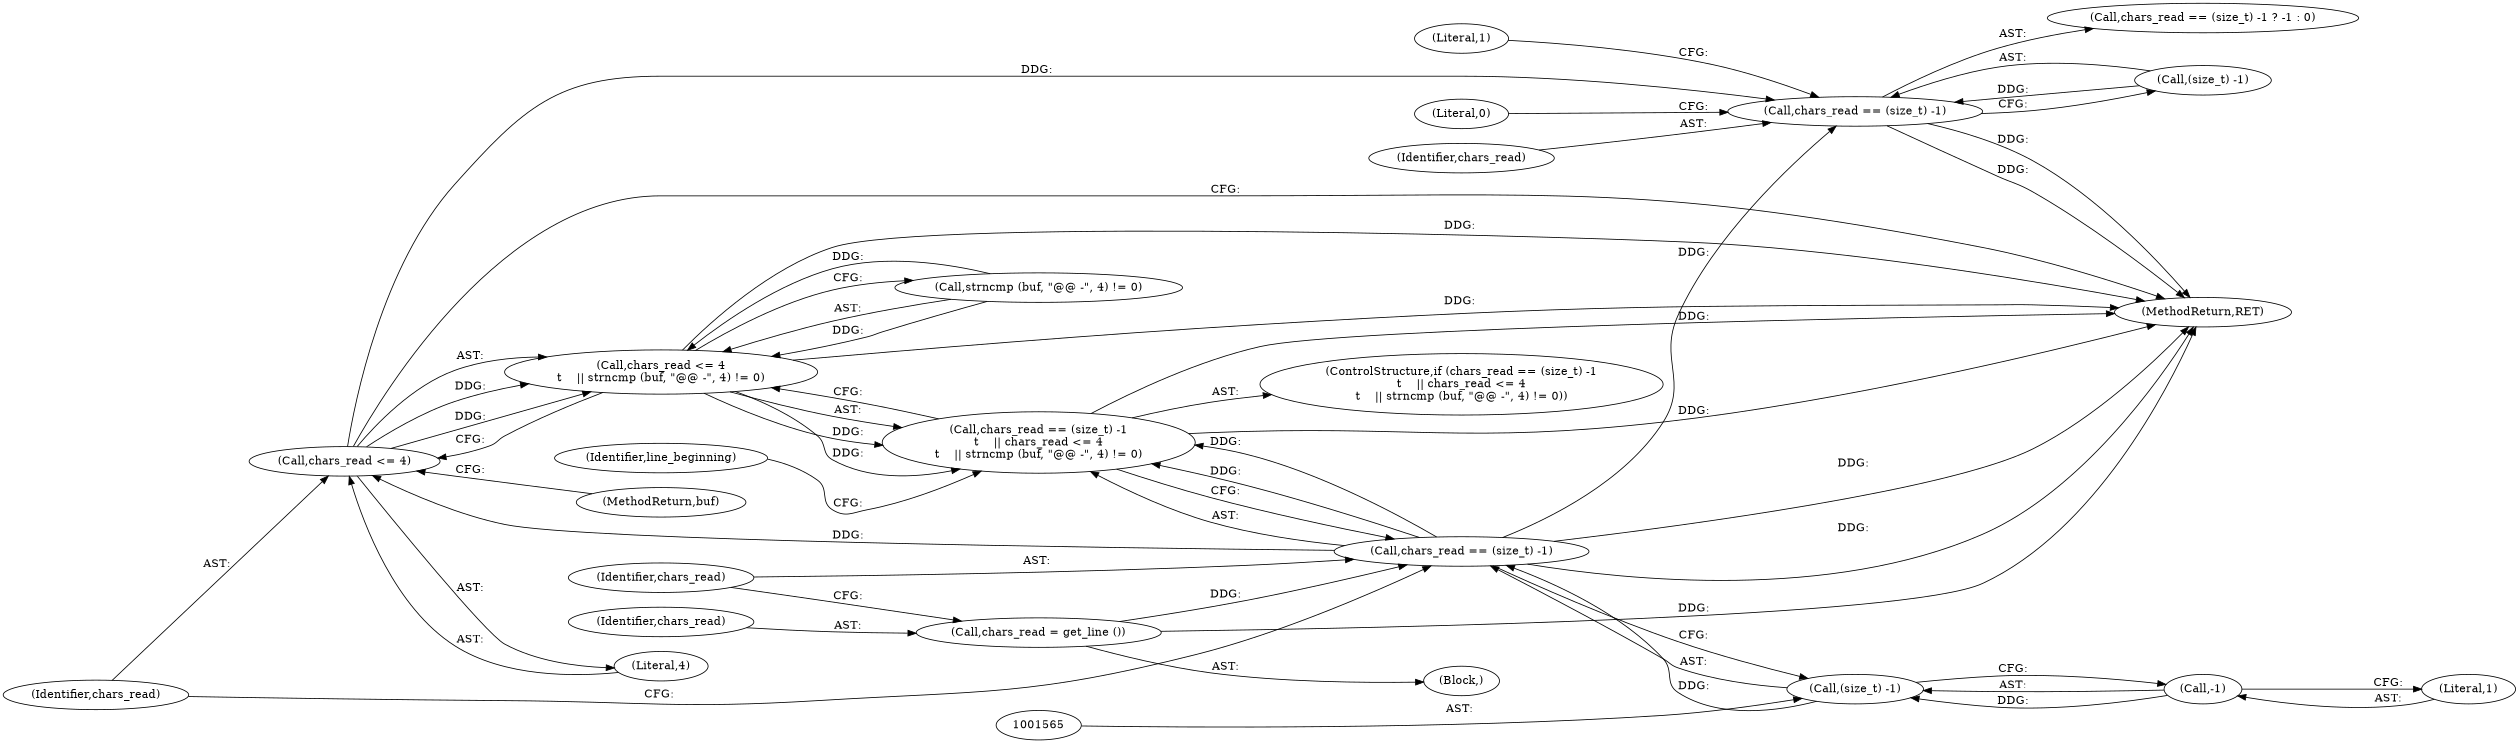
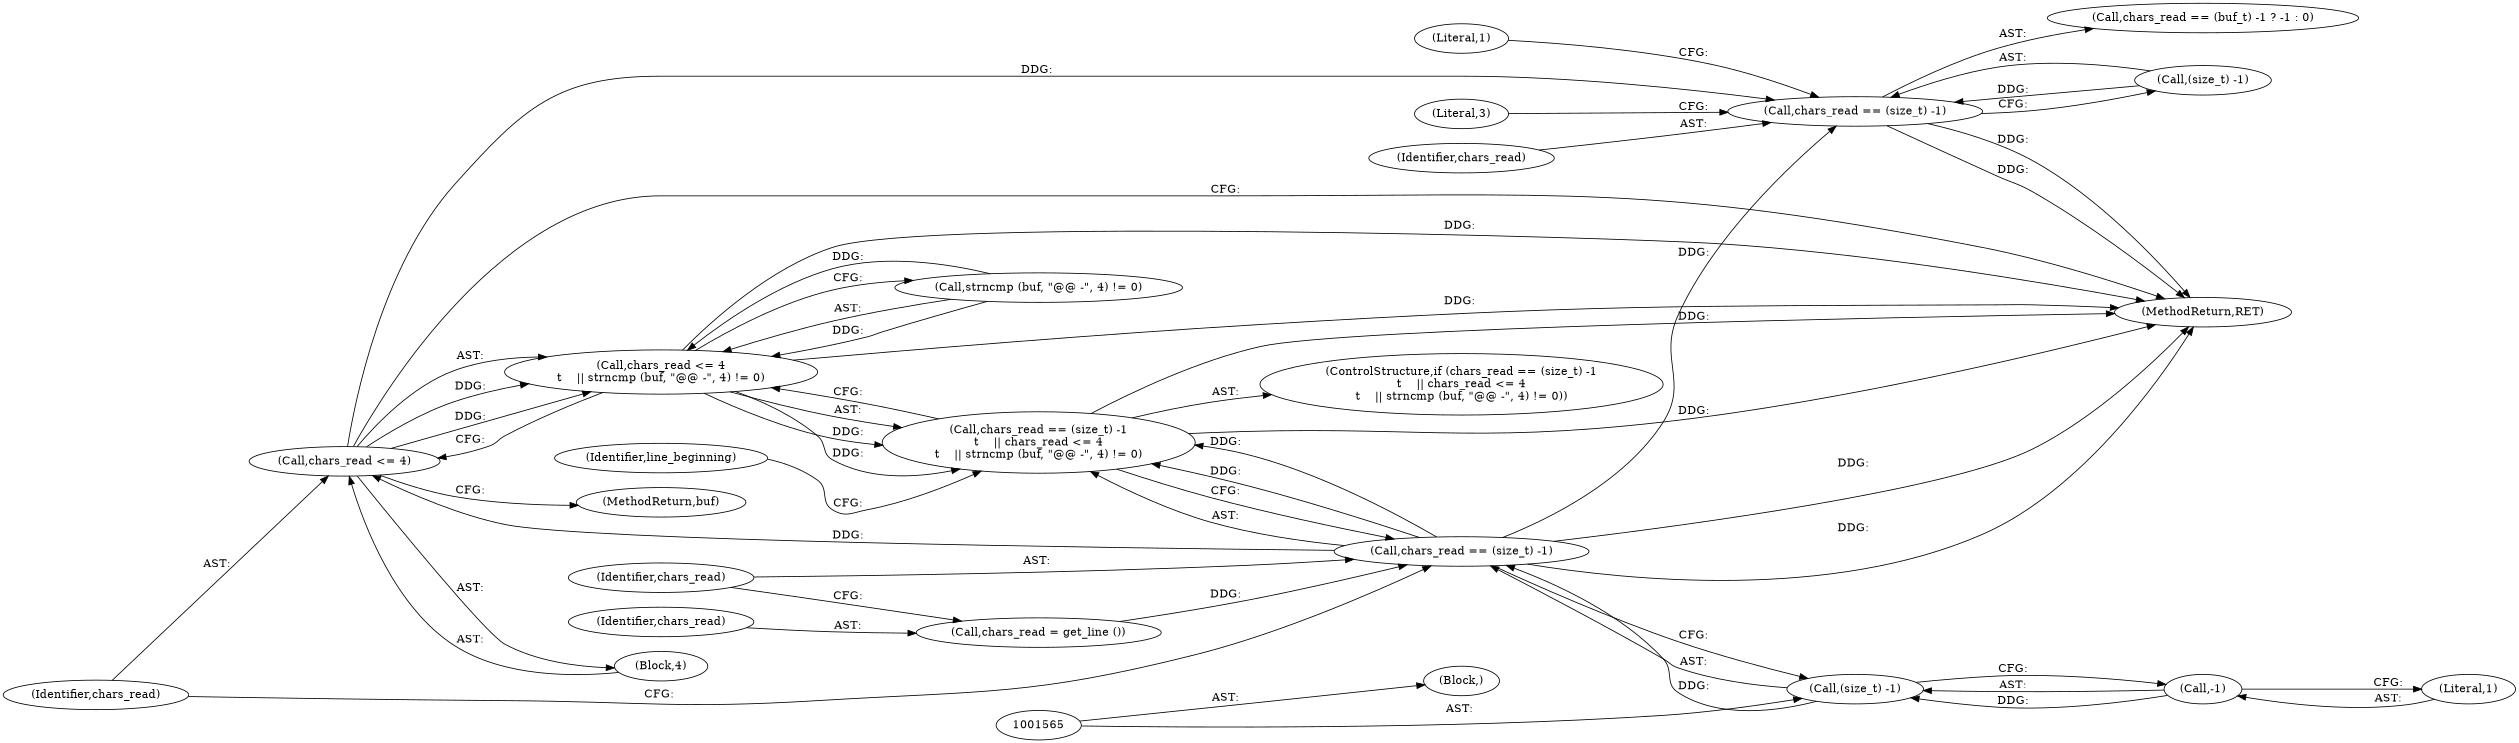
(2203, 18) -> (2203, 18)
(1462, 114) -> (1462, 114)
(509, 483) -> (473, 499)
(1739, 613) -> none
(661, 666) -> (661, 666)
(1249, 677) -> (1248, 704)
